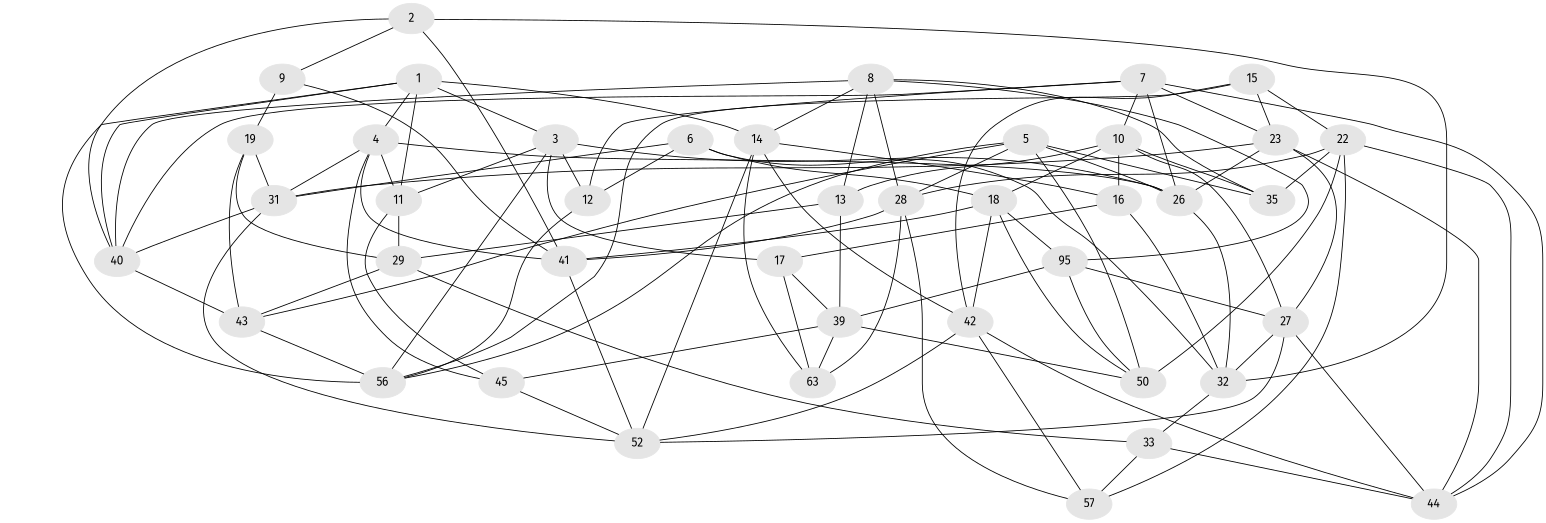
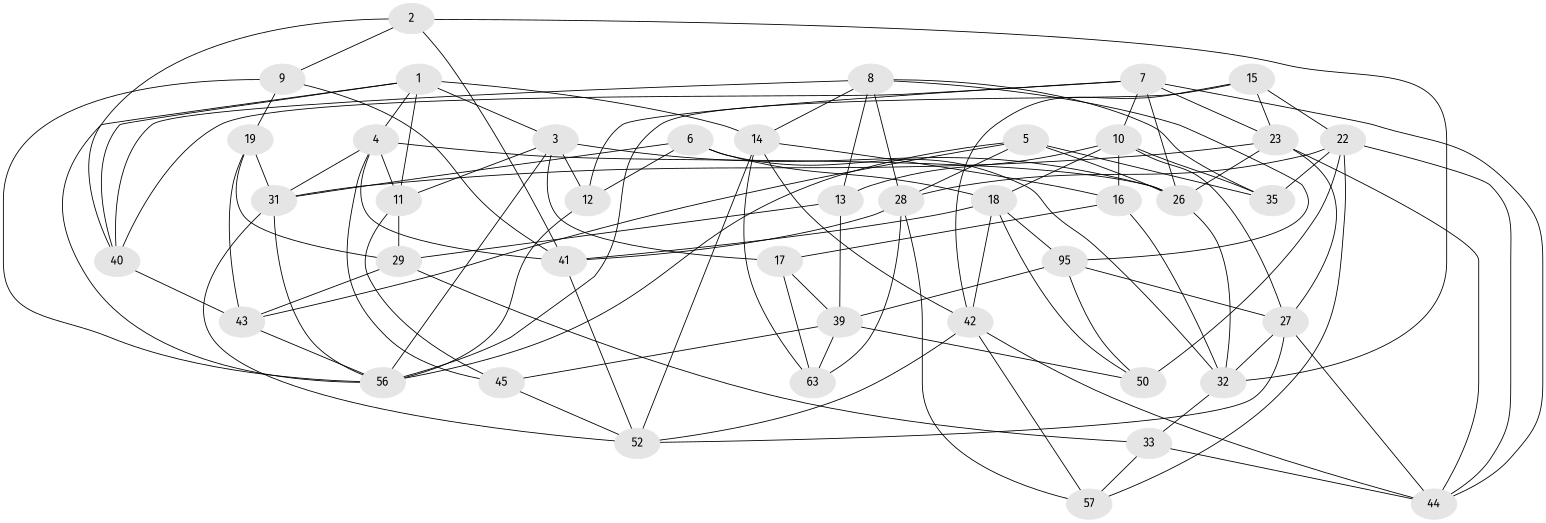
(195, 230) -> (296, 315)
(1104, 266) -> none
none -> (5, 274)
